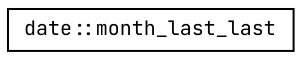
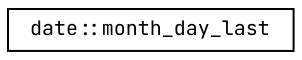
(151, 30) -> (151, 30)
